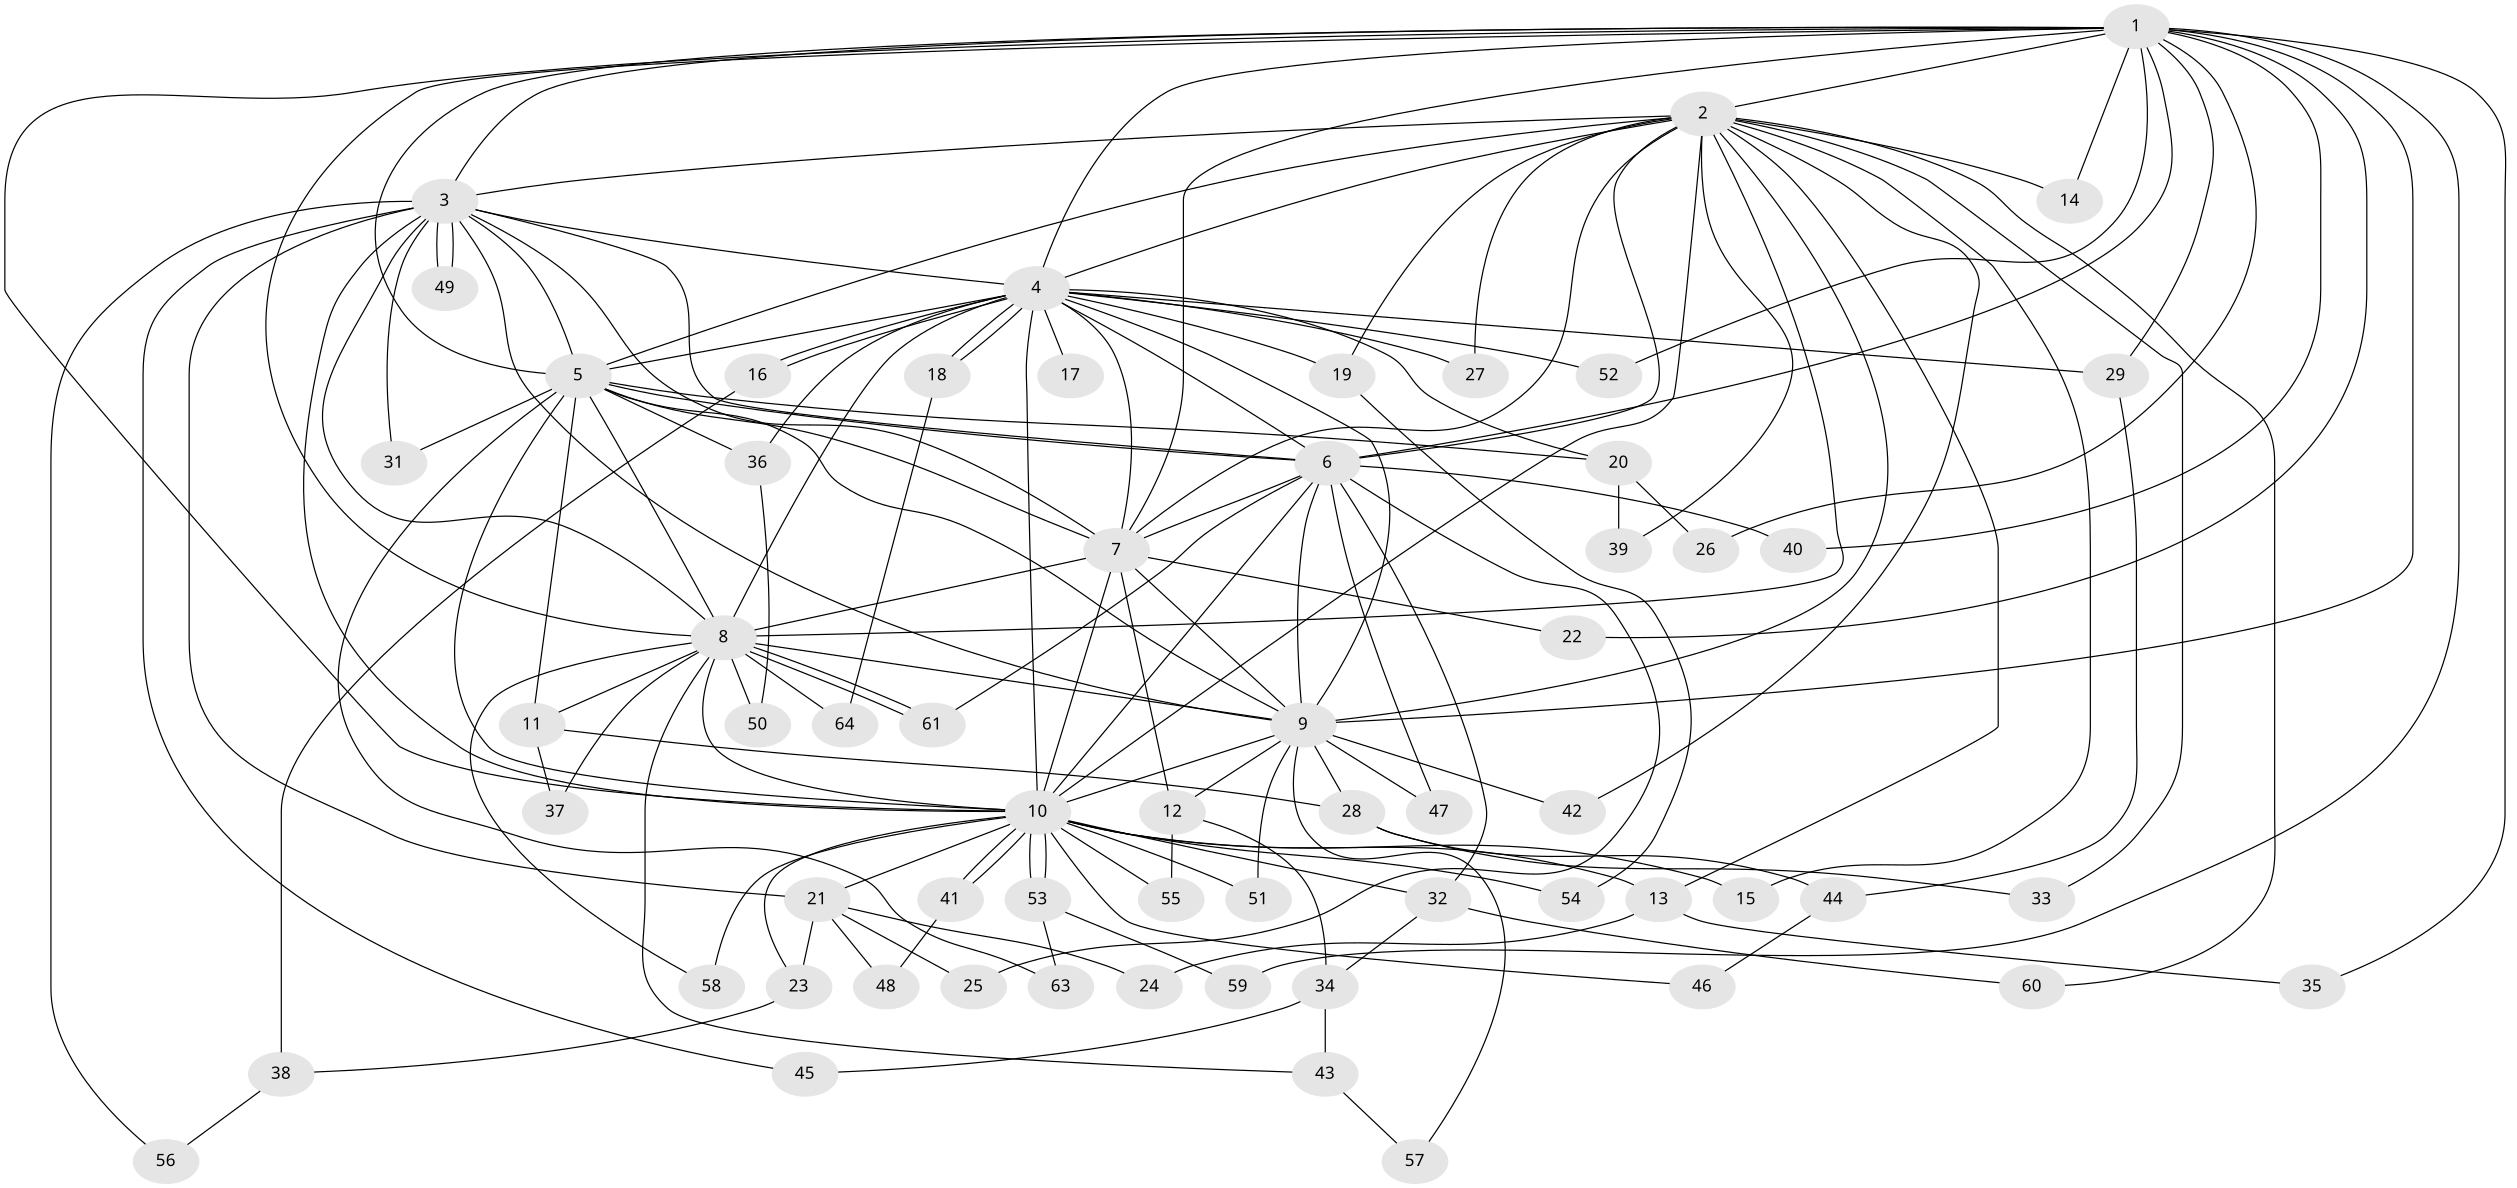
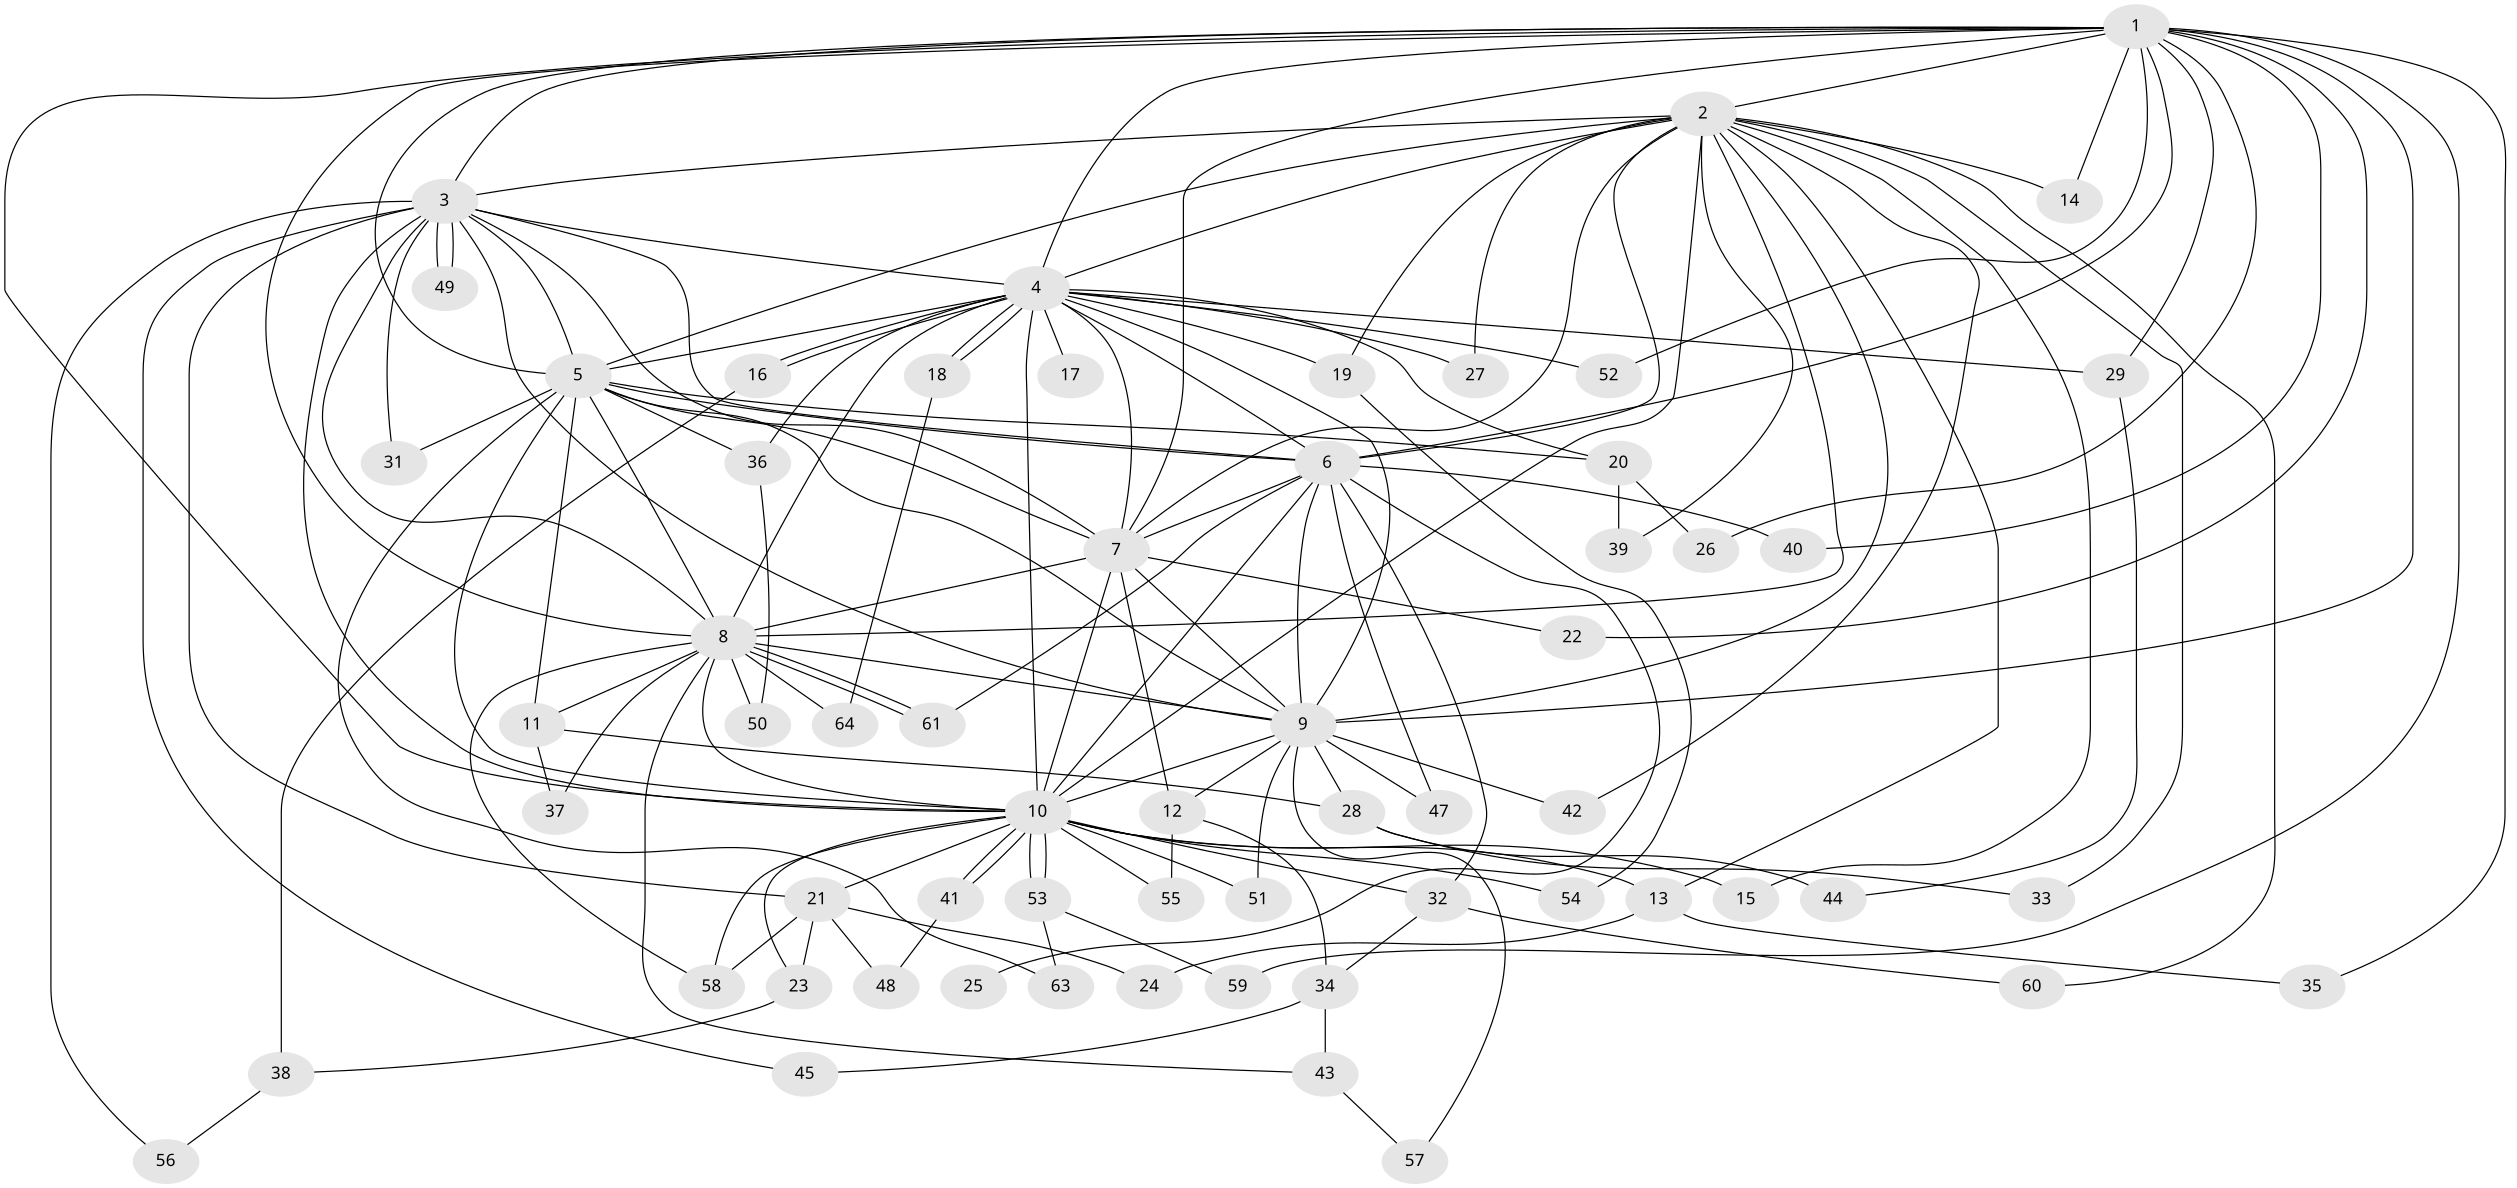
(895, 943) -> (764, 943)
(1702, 987) -> none
